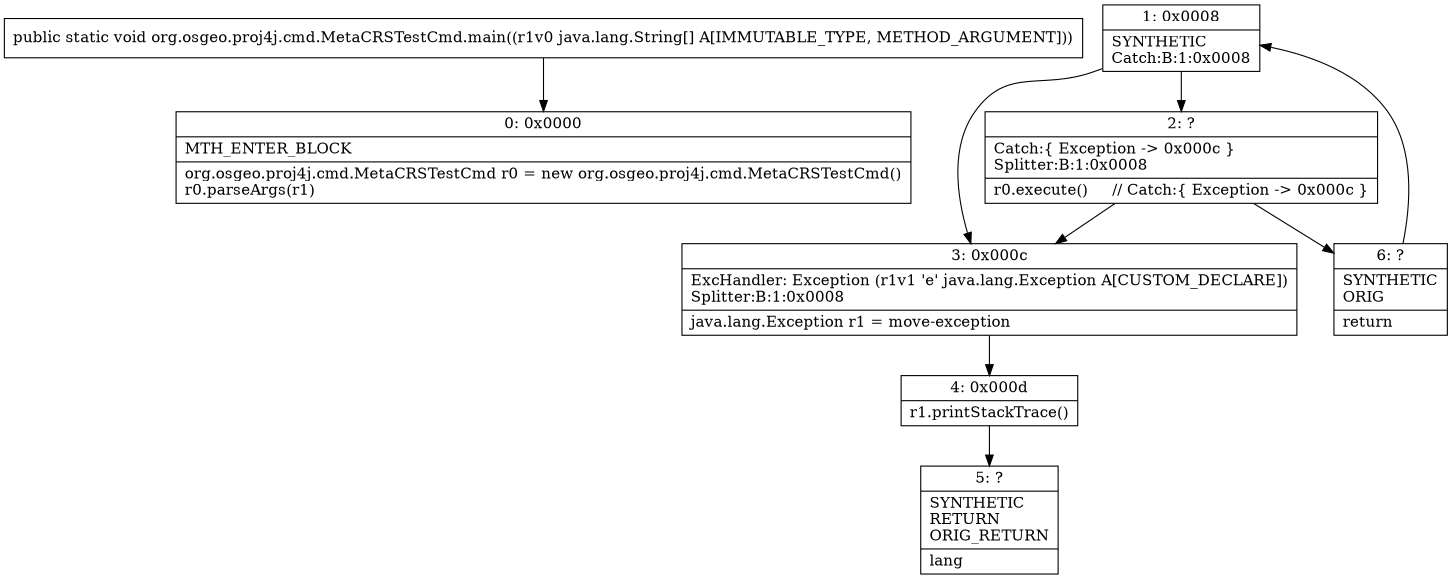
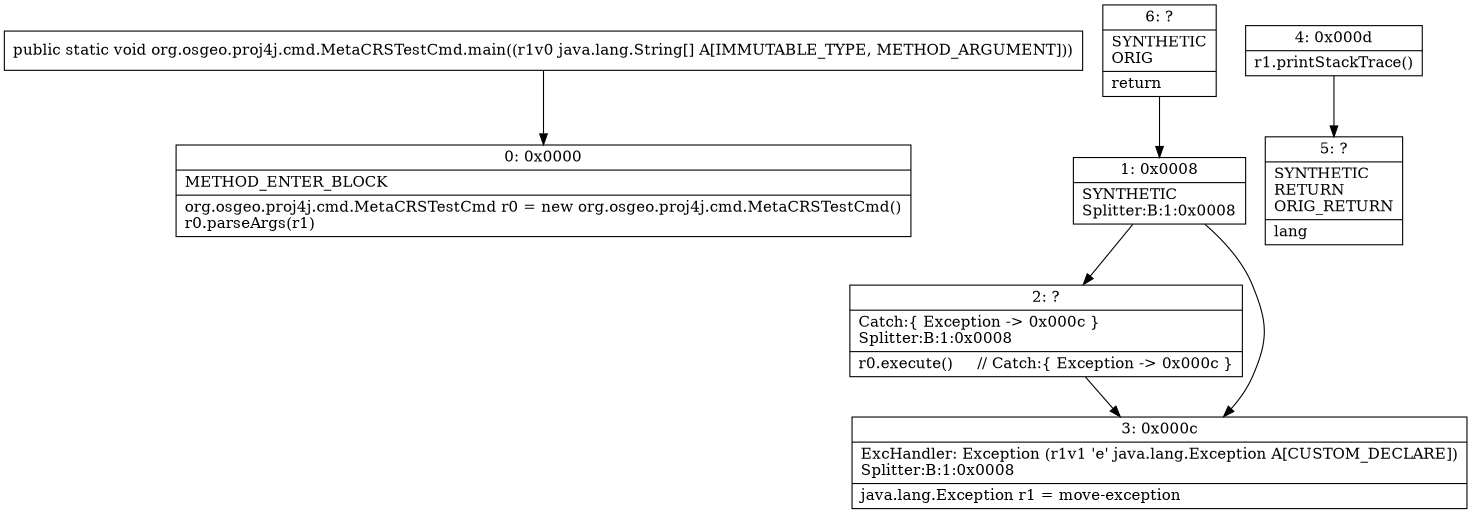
(1181, 58) -> (1160, 211)
(269, 149) -> (287, 182)
(1289, 225) -> none
(989, 350) -> none
